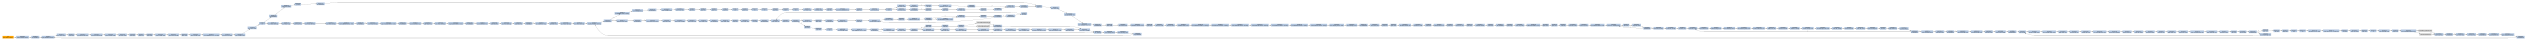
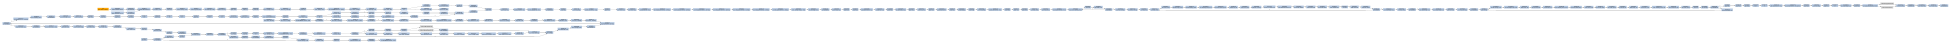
(961, 16) -> none
(298, 23) -> none
(2494, 34) -> none
